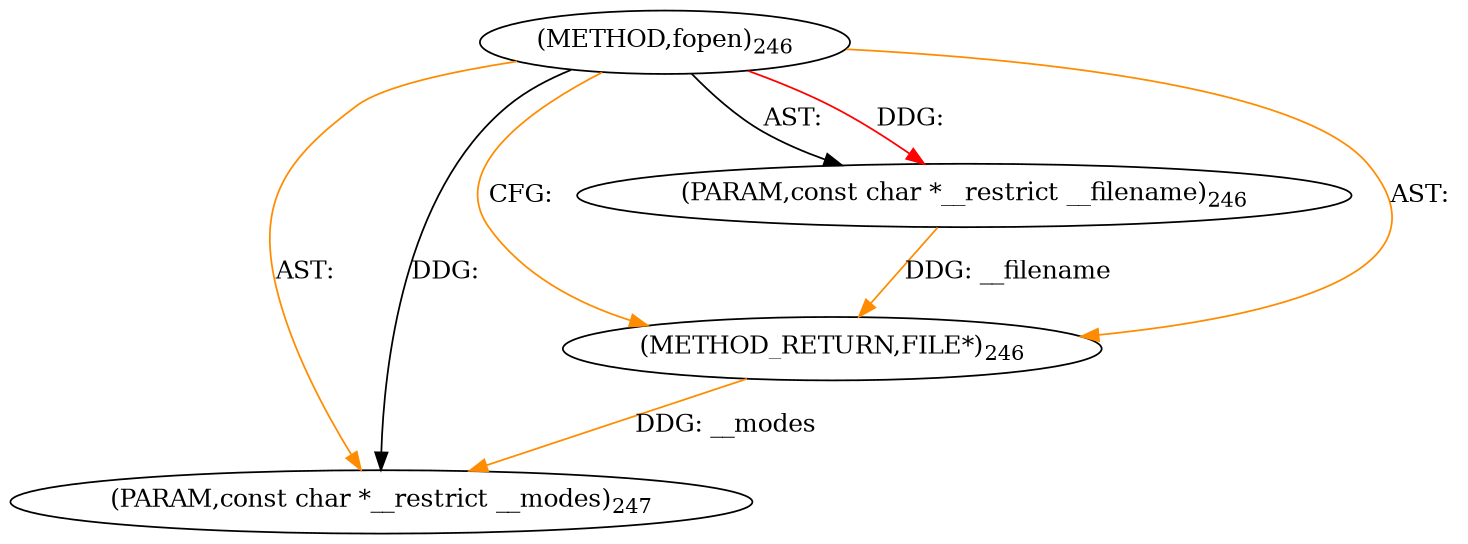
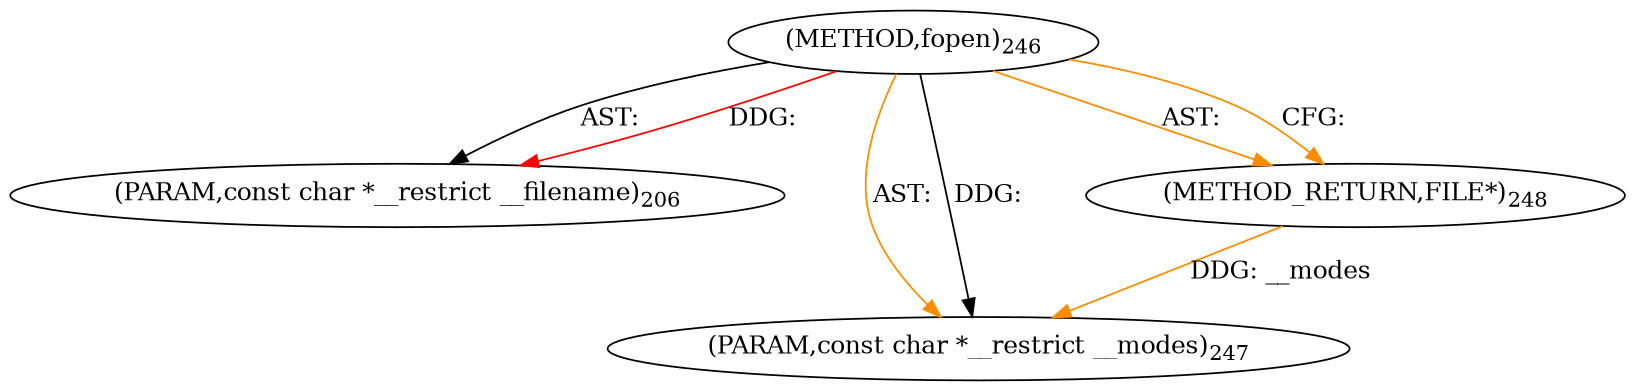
(1228, 193) -> (661, 193)
(904, 265) -> none
(1005, 346) -> (1528, 193)
